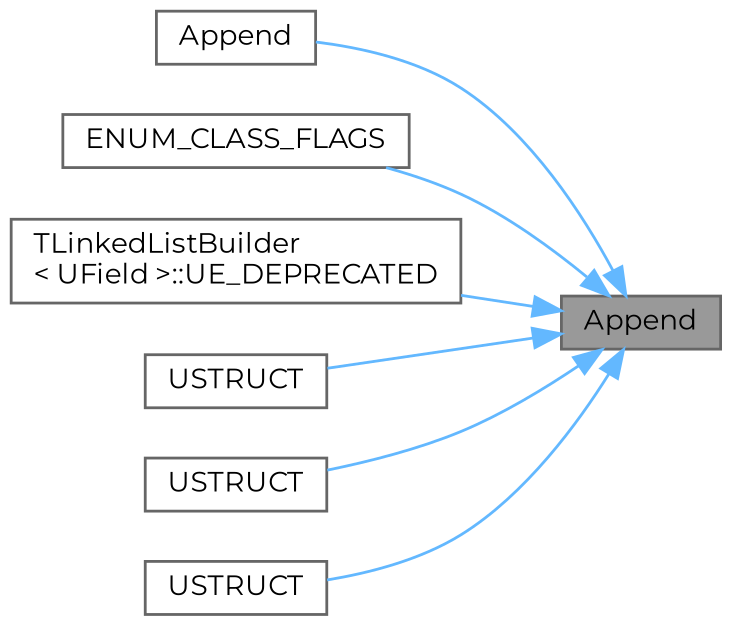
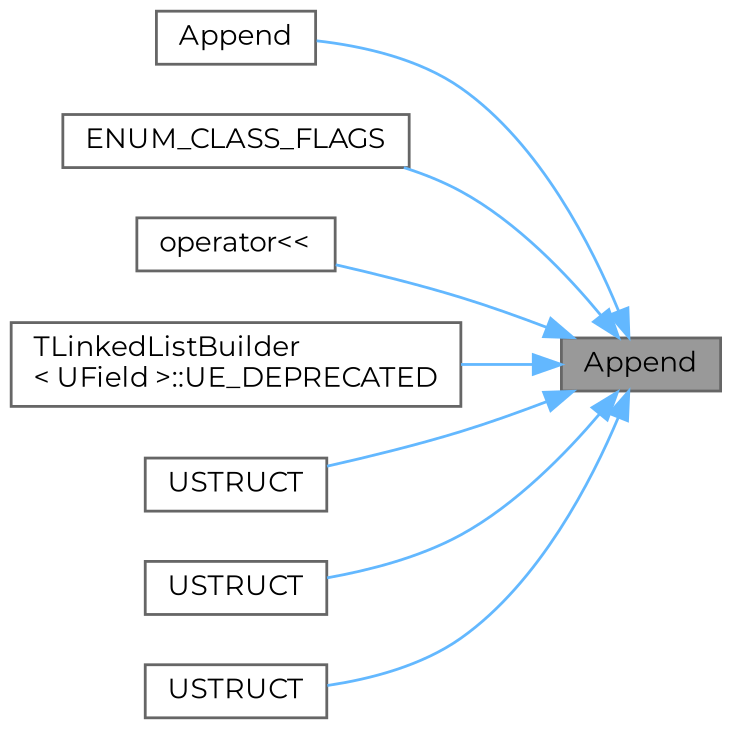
none -> (236, 244)
